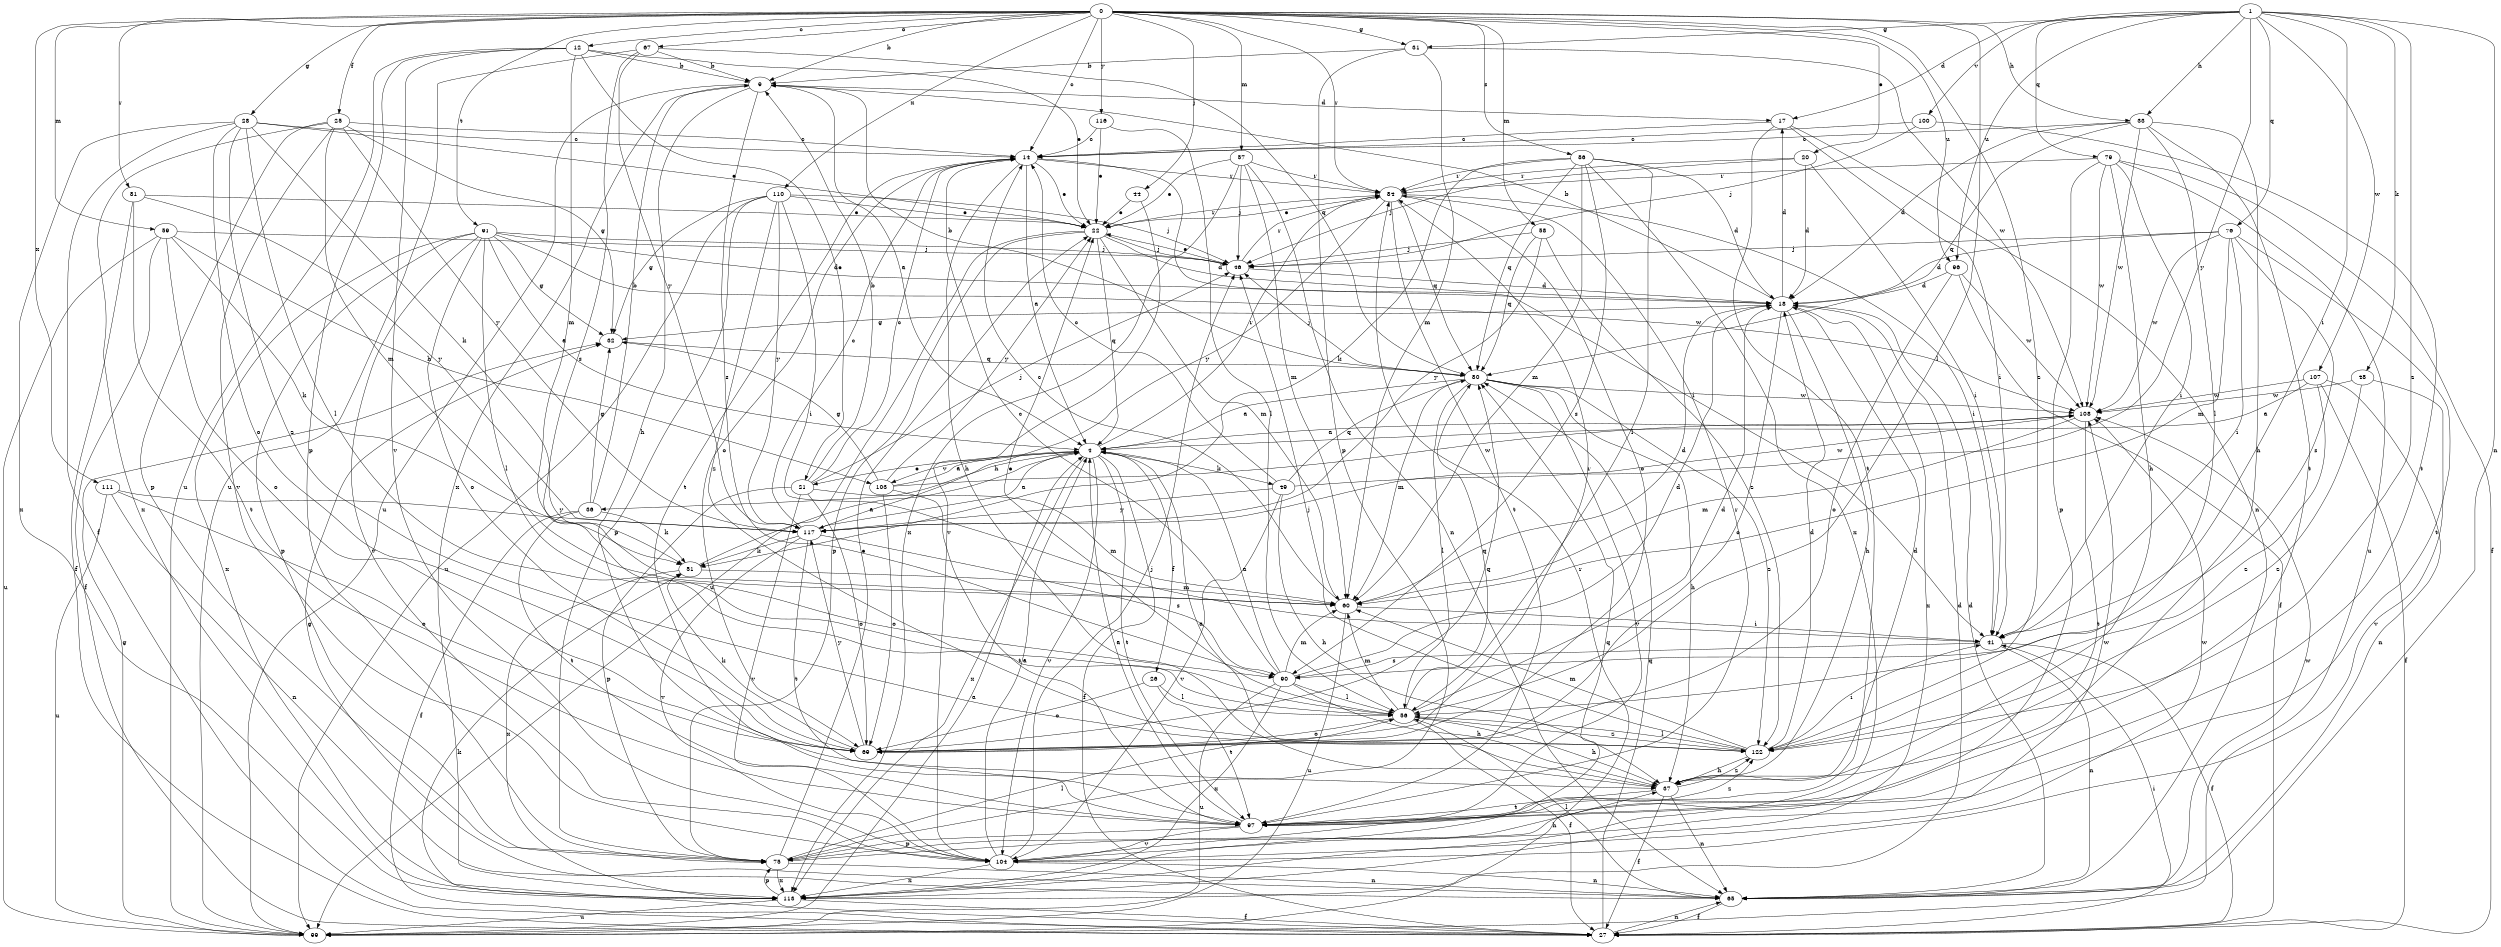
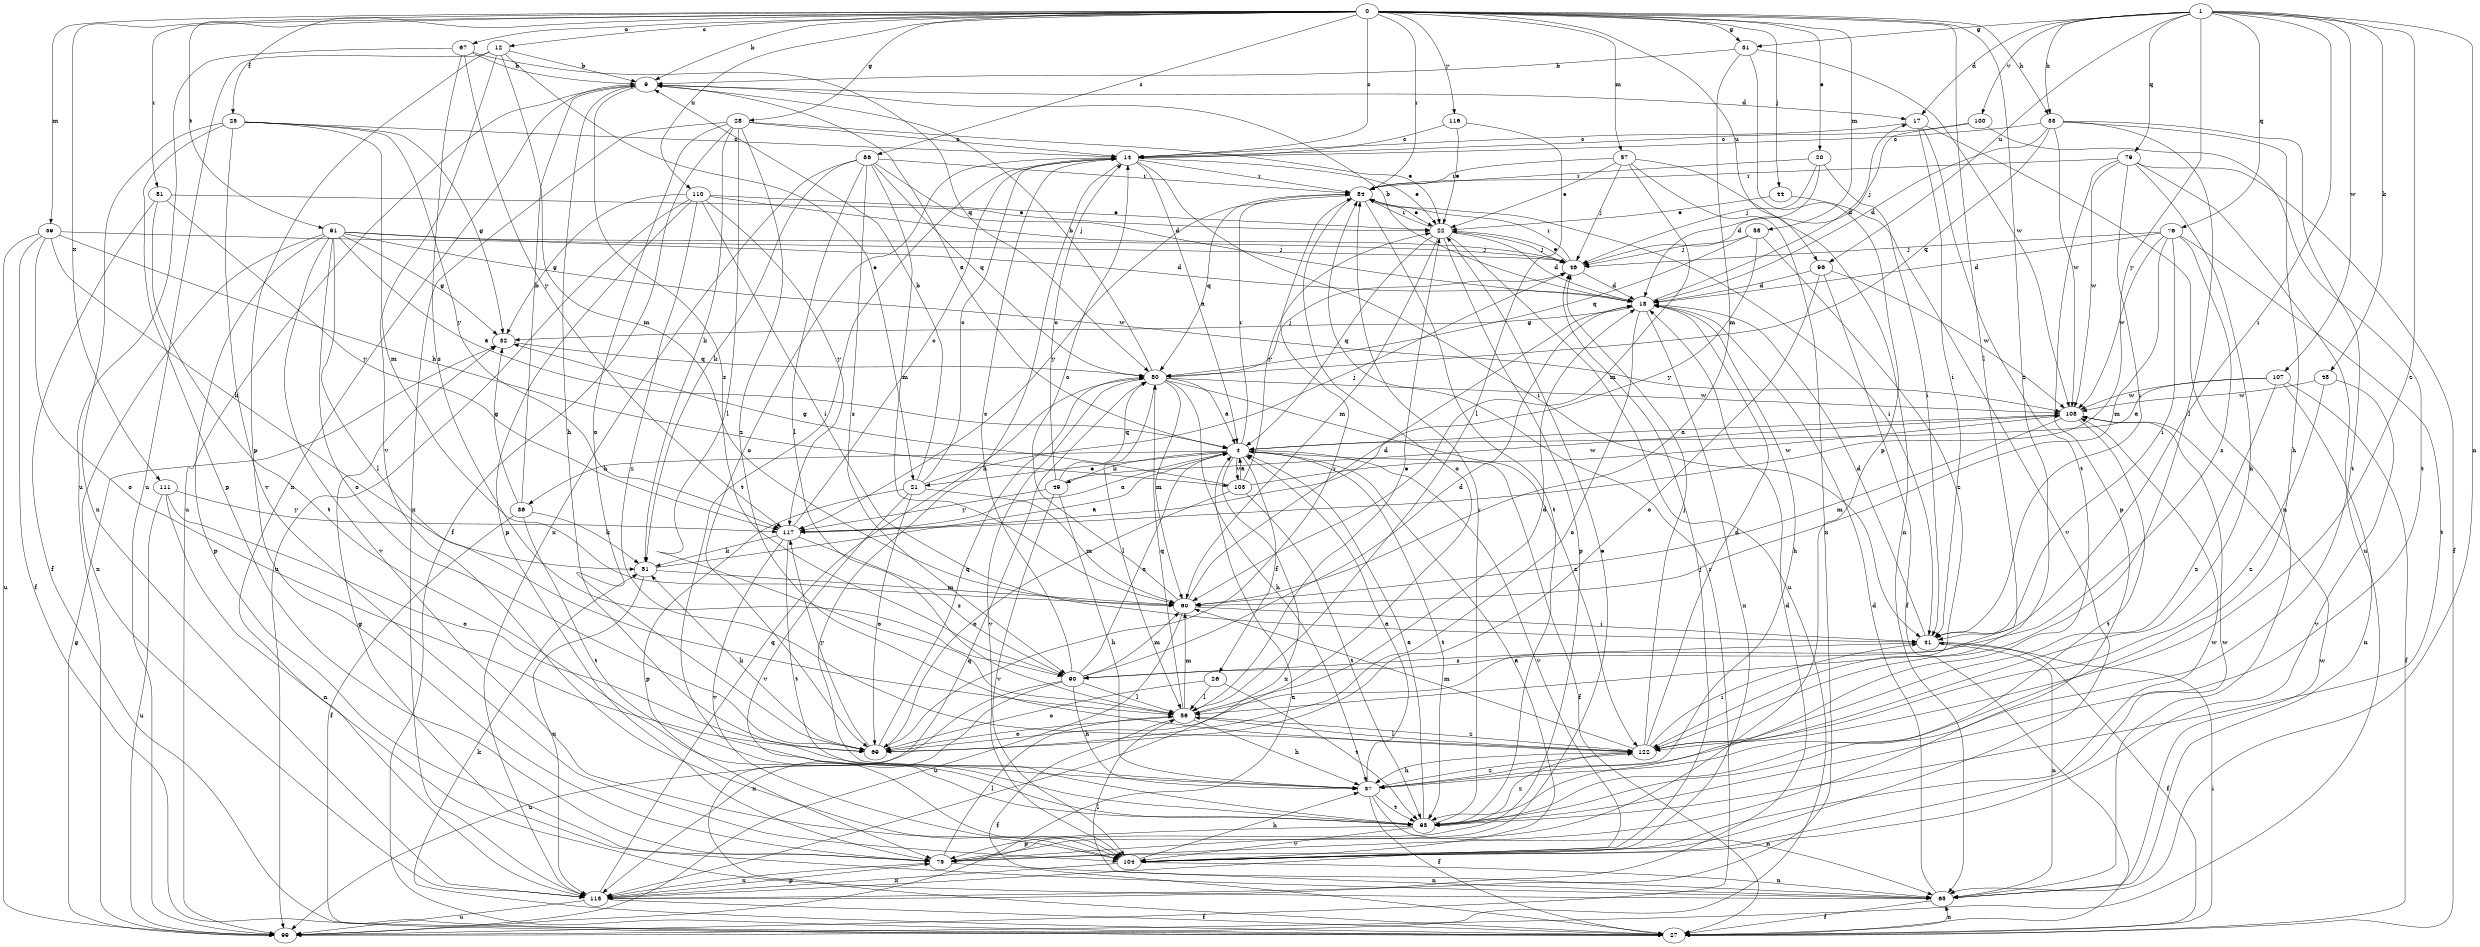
(886, 72) -> none
(1899, 606) -> (1828, 417)
(1251, 826) -> (1424, 826)
